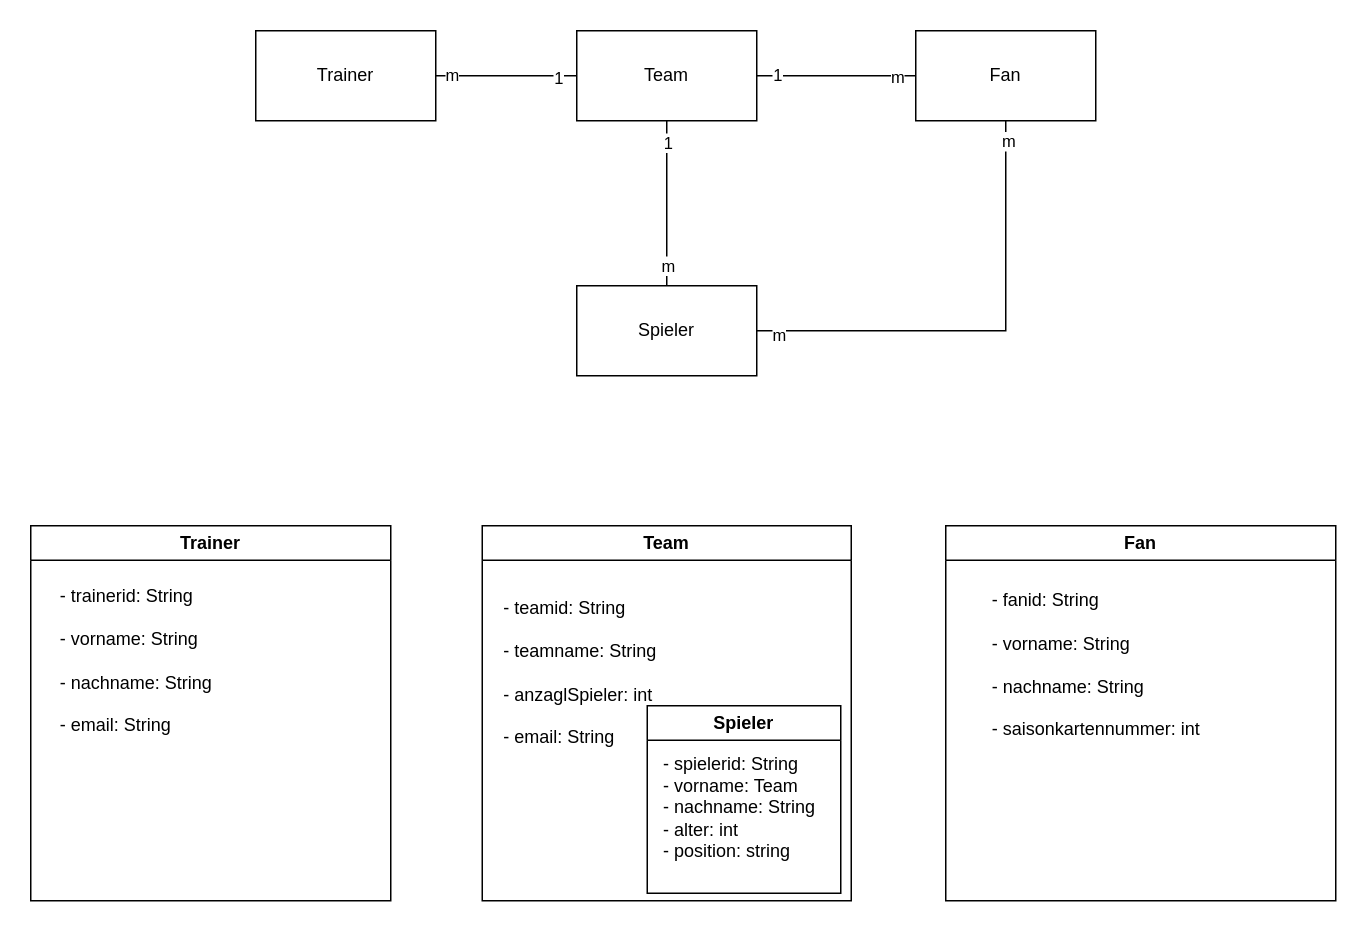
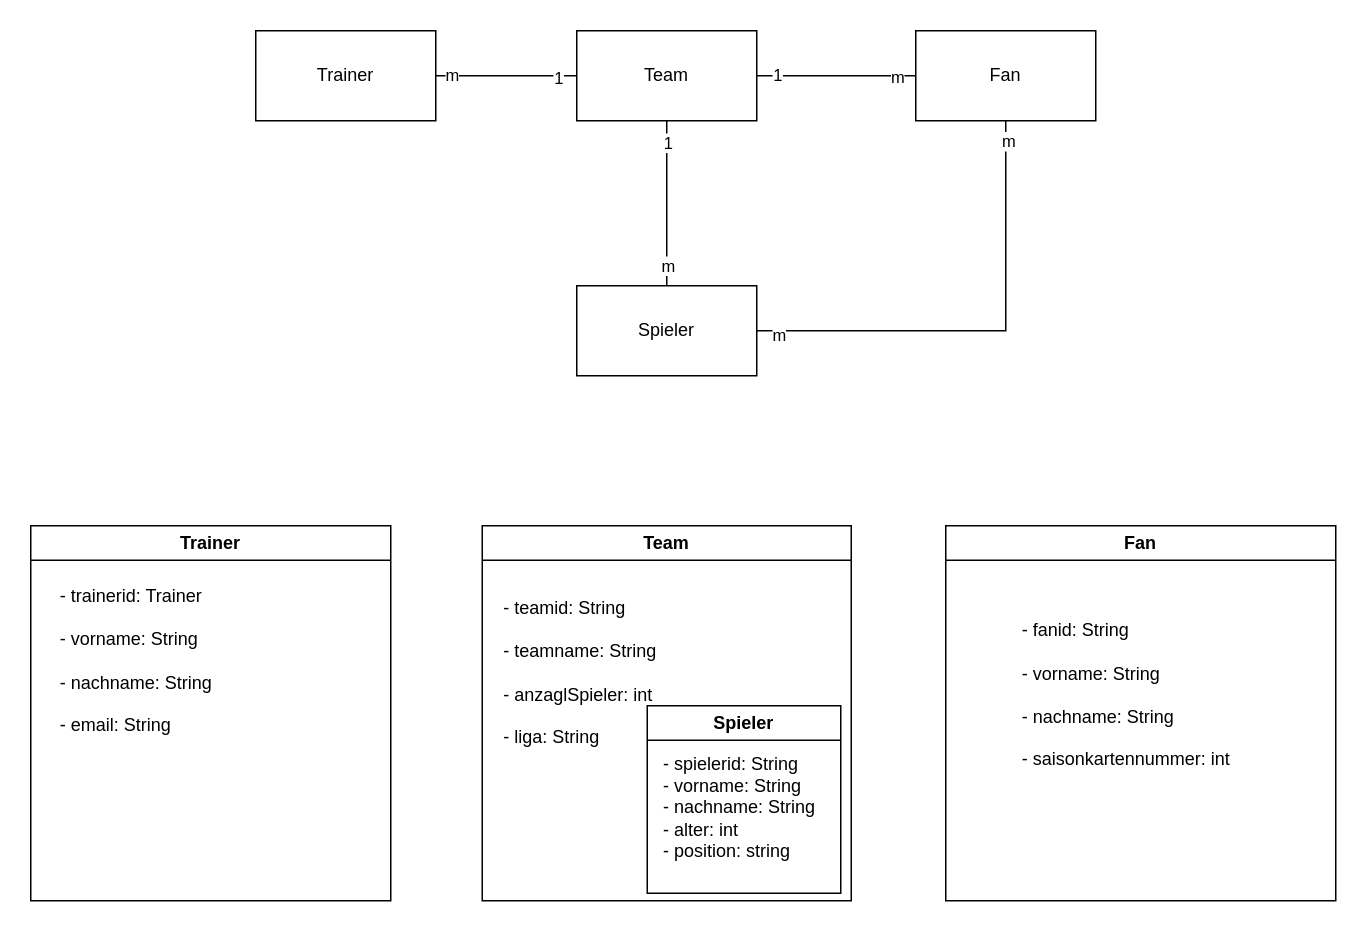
(137, 661) -> (137, 661)
(1096, 676) -> (1126, 706)
(581, 683) -> (581, 683)
(745, 818) -> (745, 818)
